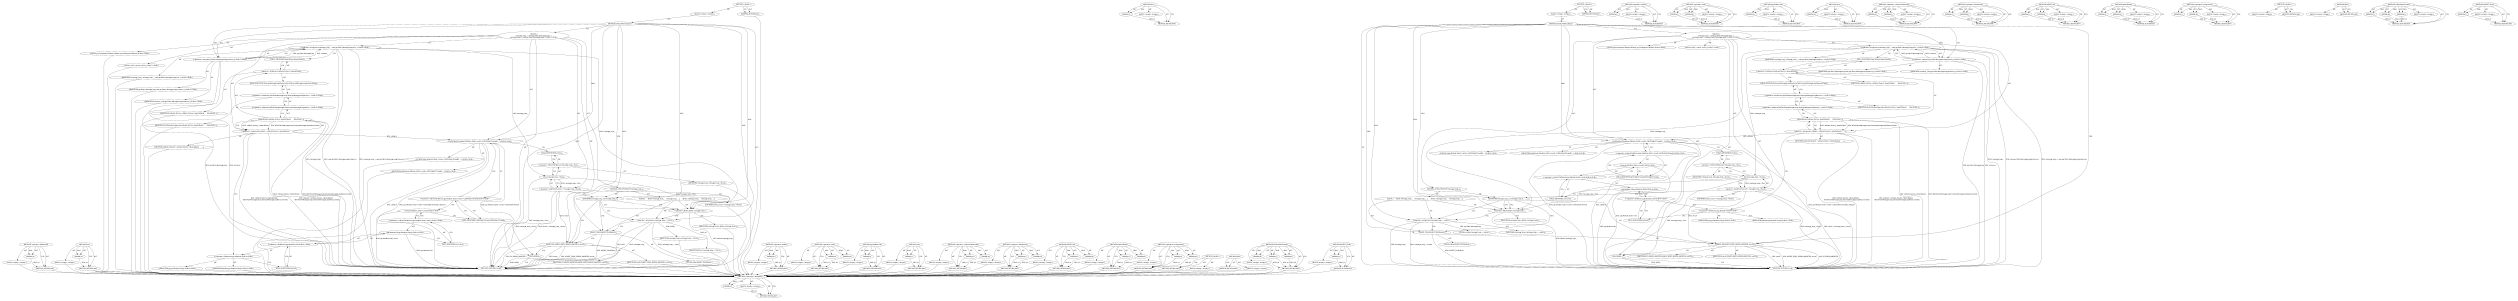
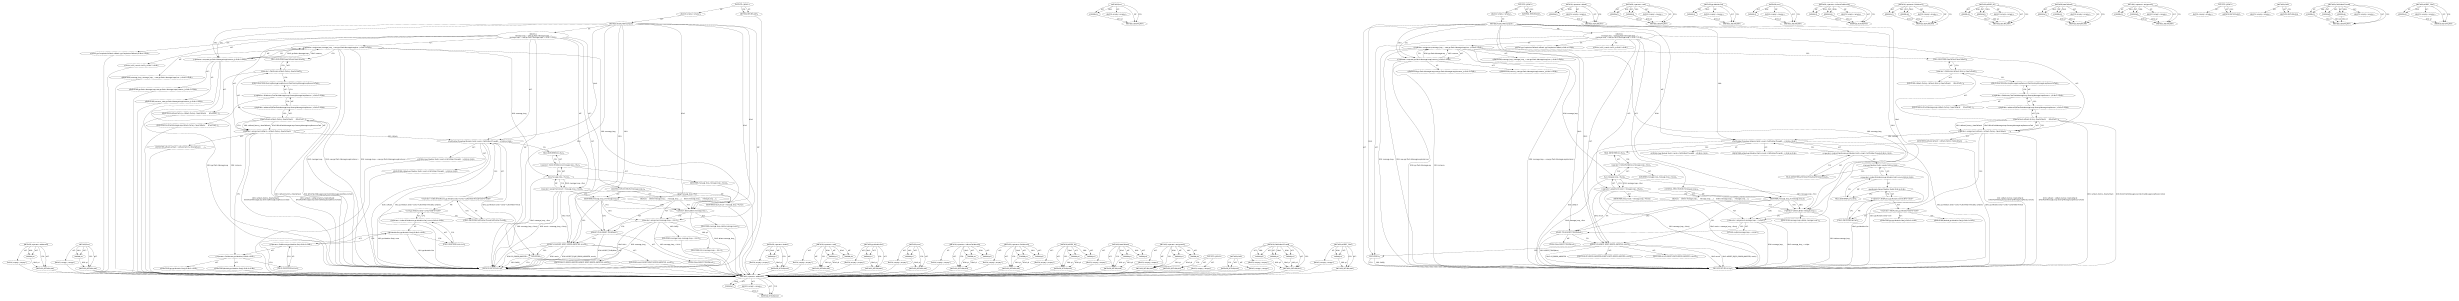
(1470, 227) -> (1747, 227)
(1526, 233) -> none
